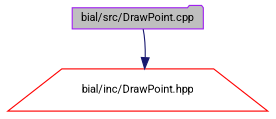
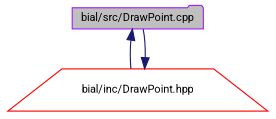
none -> (130, 54)
